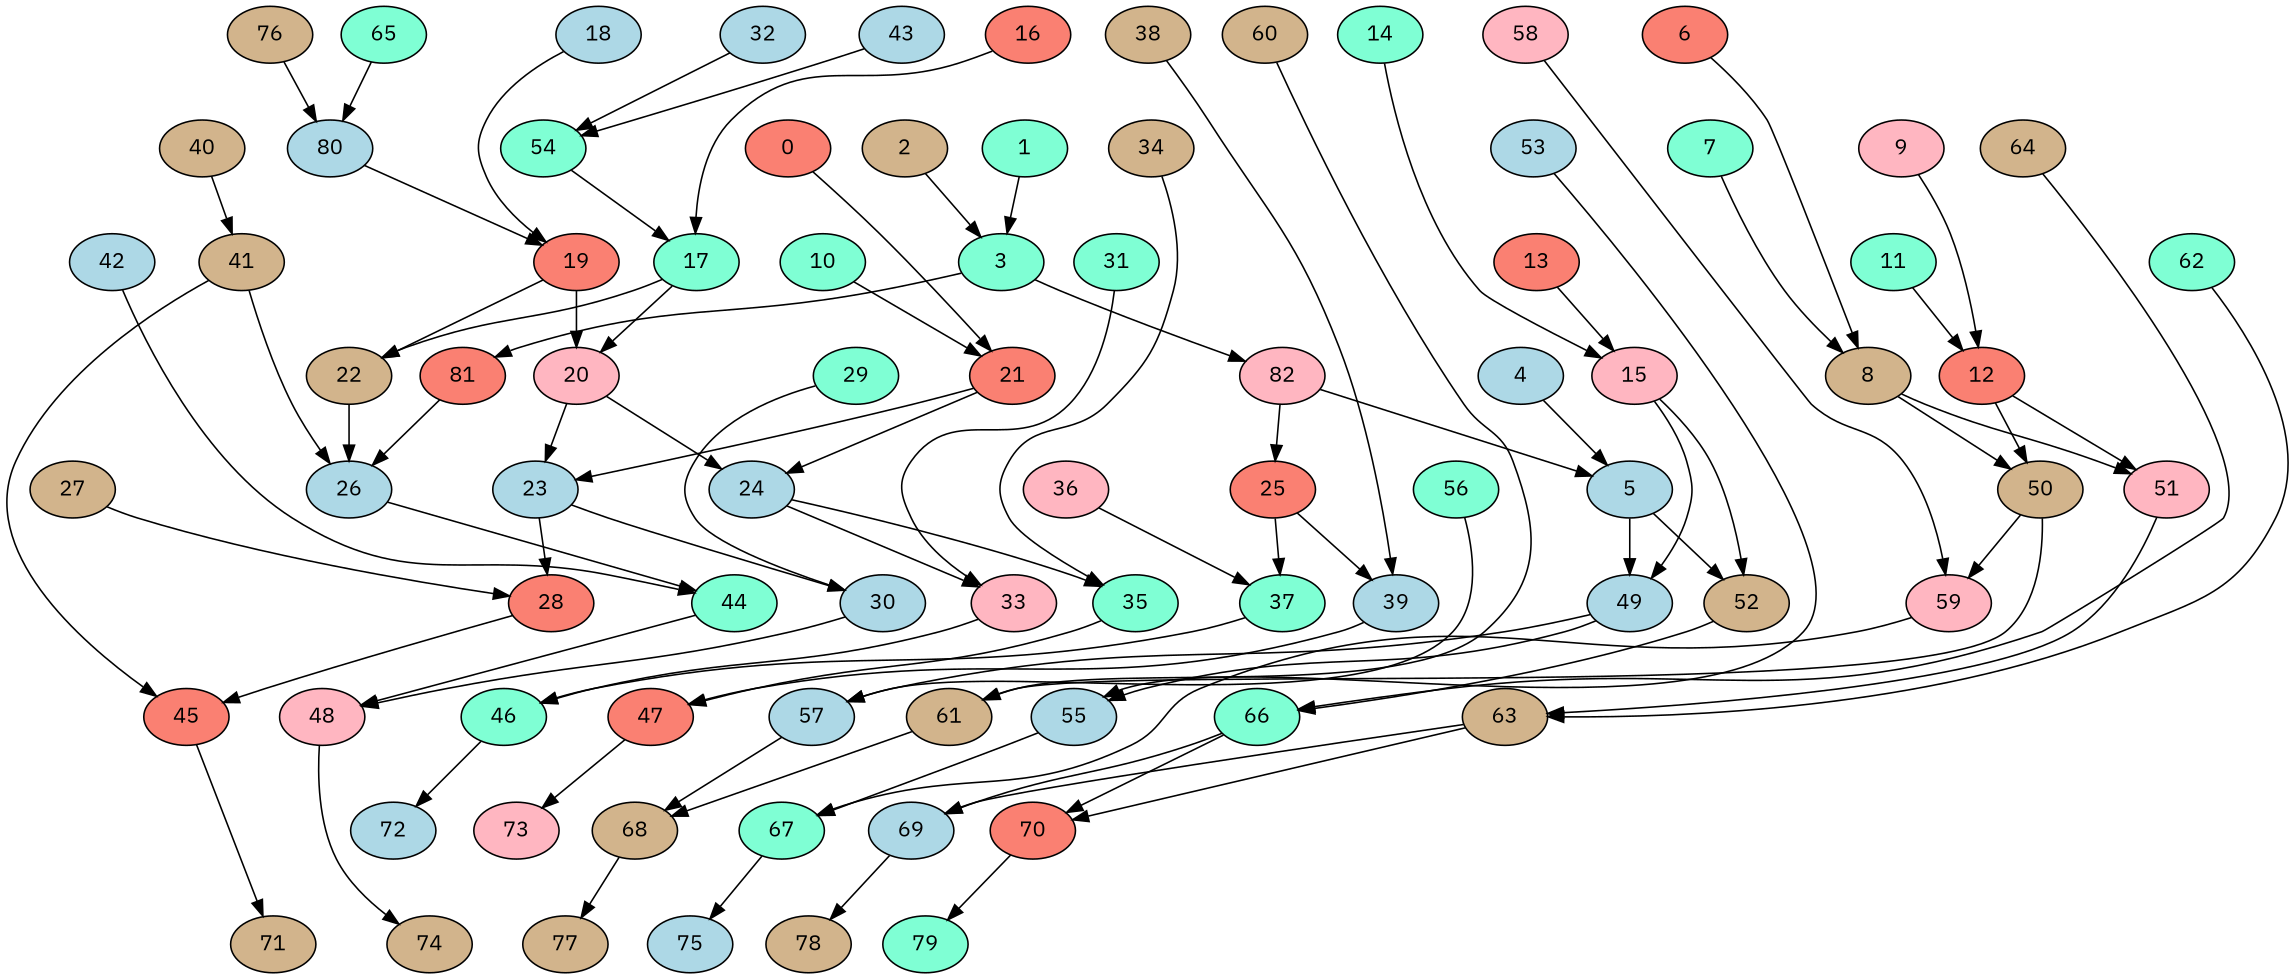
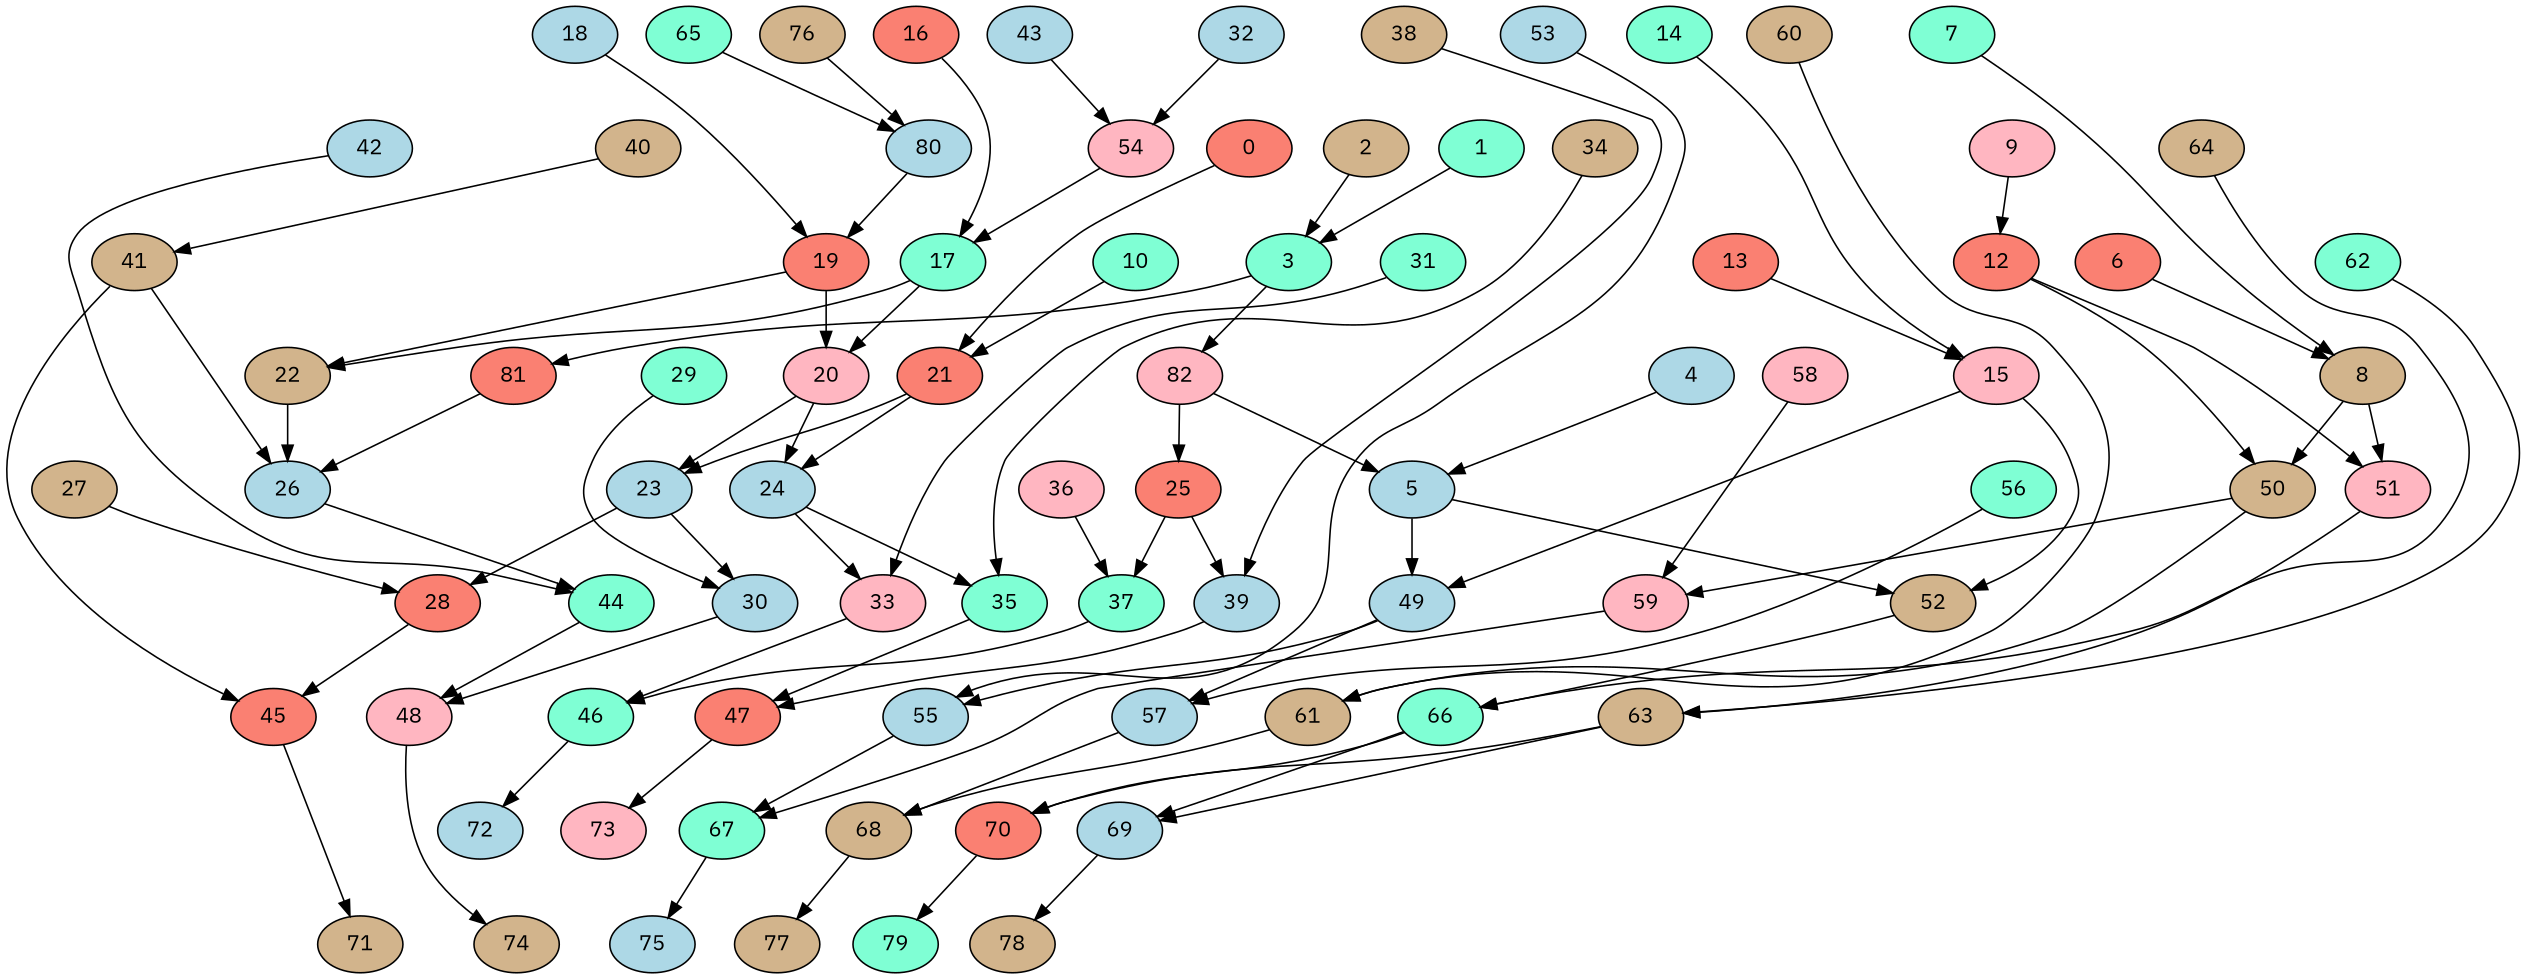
(543, 148) -> (1131, 148)
(1893, 262) -> none
